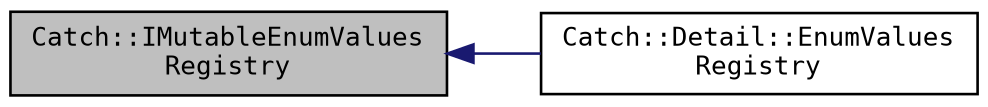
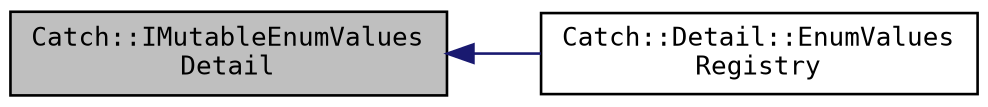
(229, 54) -> (229, 54)
